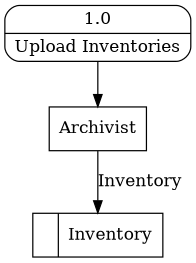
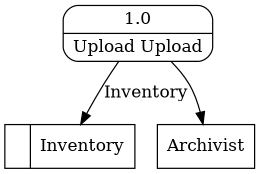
(98, 47) -> (138, 47)
(98, 176) -> (102, 87)
